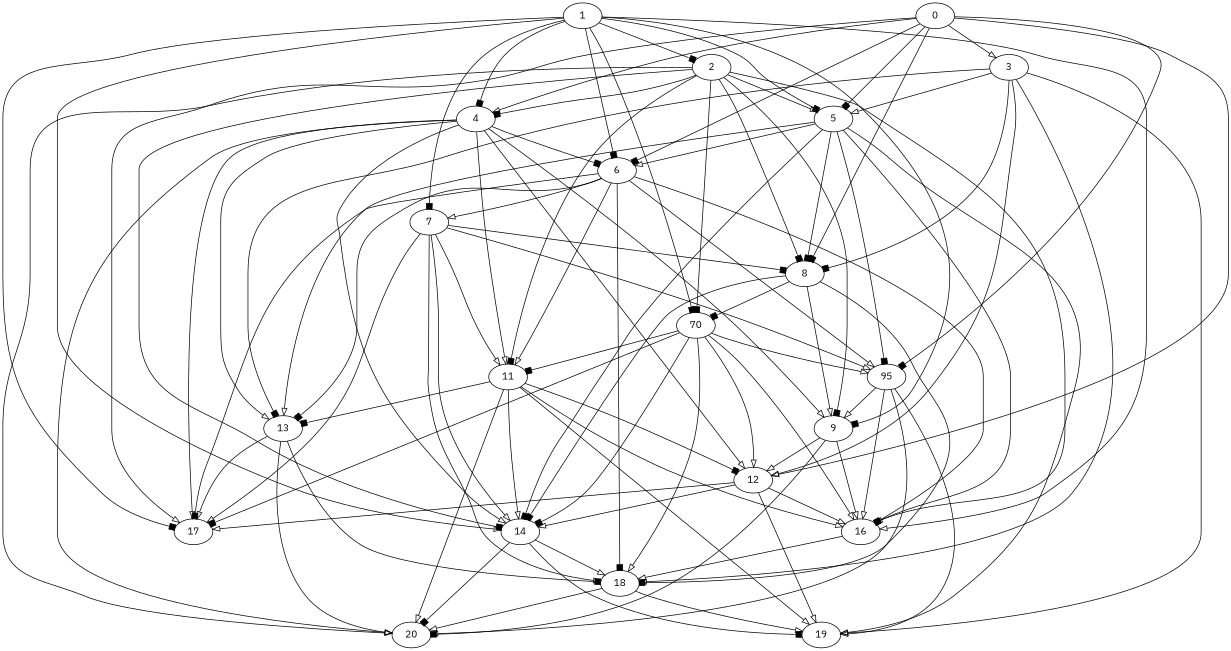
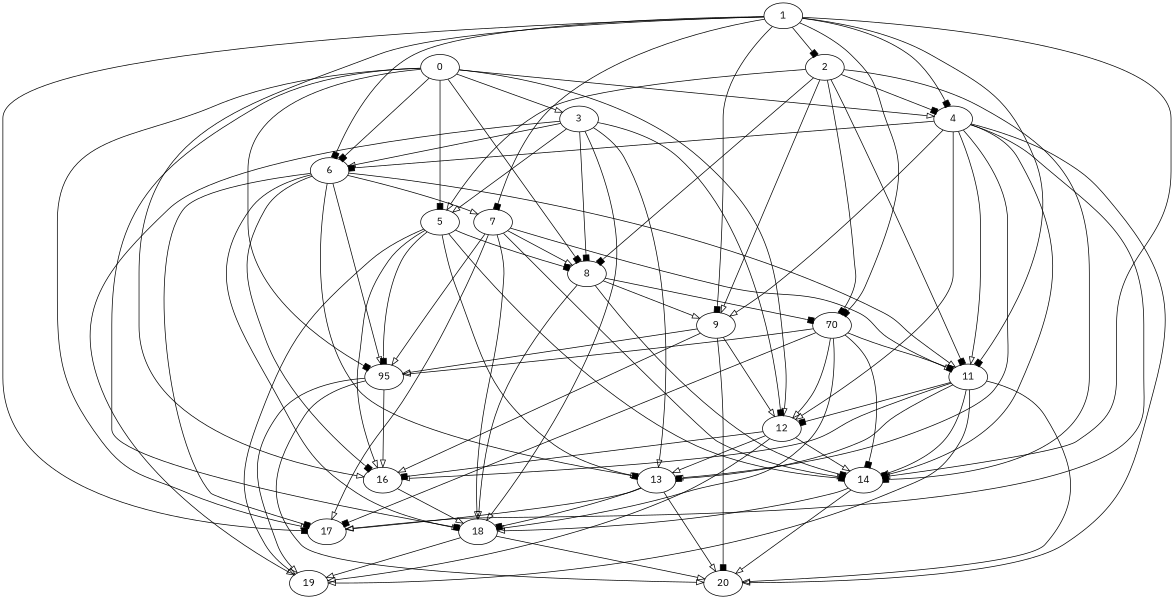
(709, 43) -> (1013, 117)
(545, 130) -> (661, 284)
(729, 144) -> (458, 144)
(30, 212) -> none
(837, 223) -> (772, 193)
(605, 246) -> (537, 246)
(1052, 289) -> none
(351, 302) -> (1044, 322)
(972, 326) -> (733, 233)
none -> (112, 332)
(618, 364) -> (266, 376)
(863, 400) -> (554, 351)
(786, 419) -> none
(946, 461) -> (506, 389)
(490, 504) -> (740, 446)
(804, 504) -> (586, 454)
(468, 581) -> (796, 530)
(637, 612) -> none
